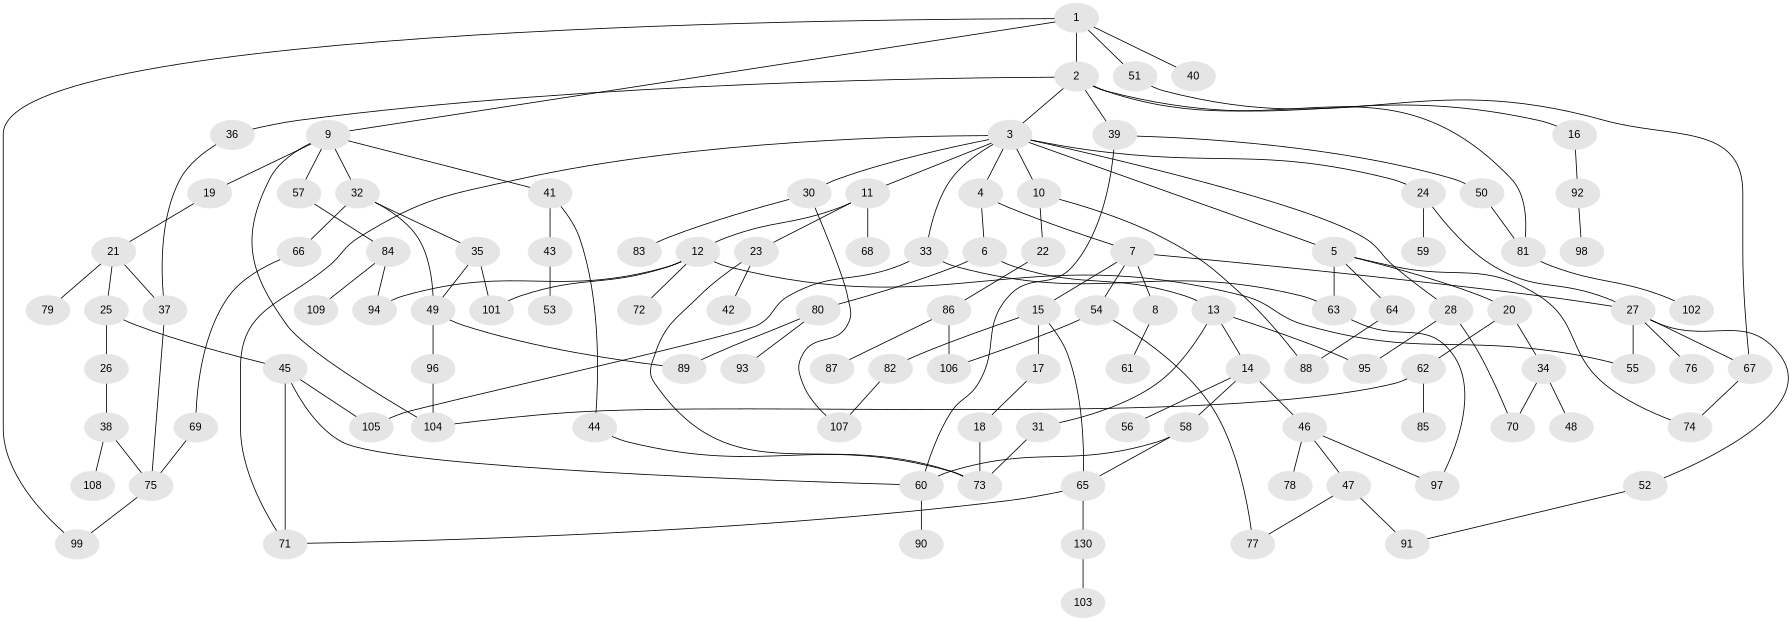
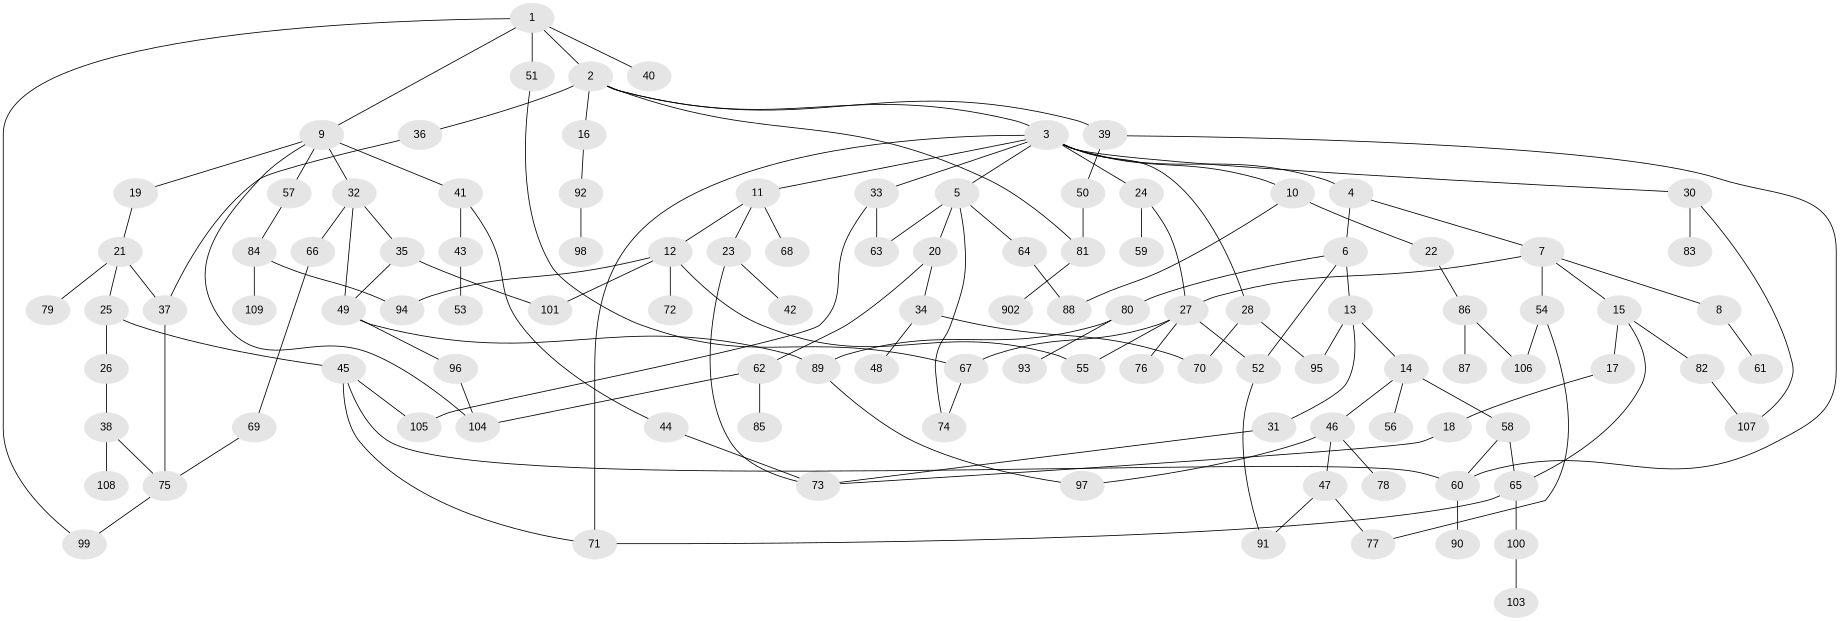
none -> (1302, 310)
(1692, 310) -> (1011, 310)
(1456, 360) -> (937, 451)
(1083, 544) -> (1516, 544)
